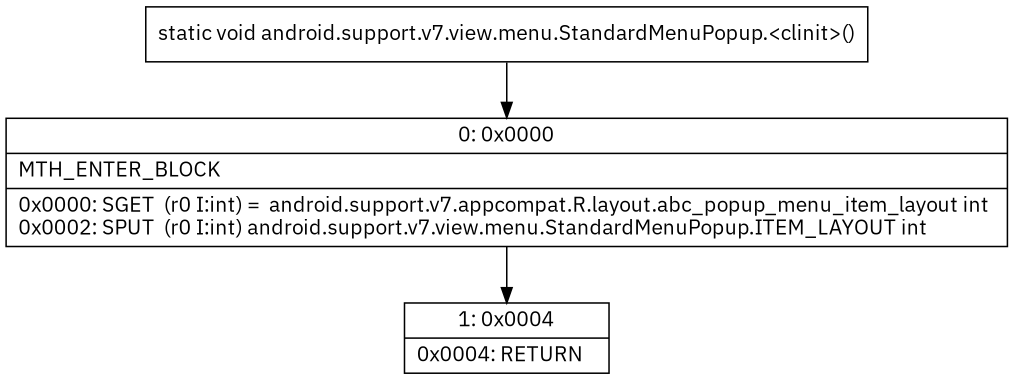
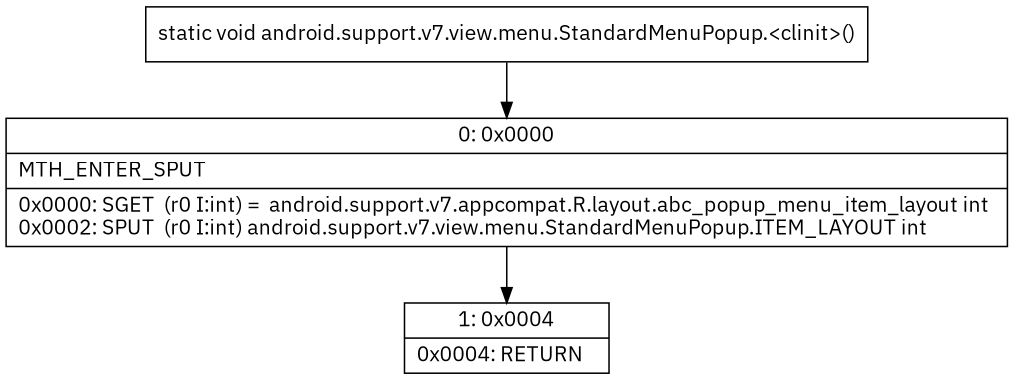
(120, 170) -> (113, 170)
